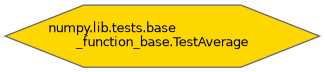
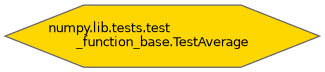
(162, 36) -> (162, 36)
